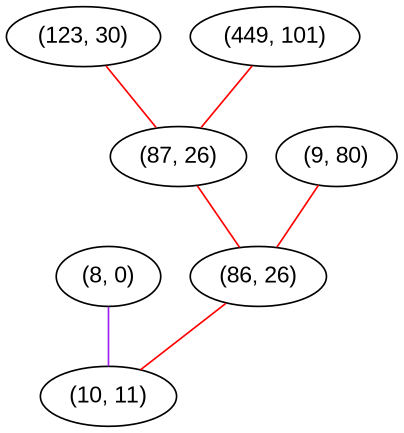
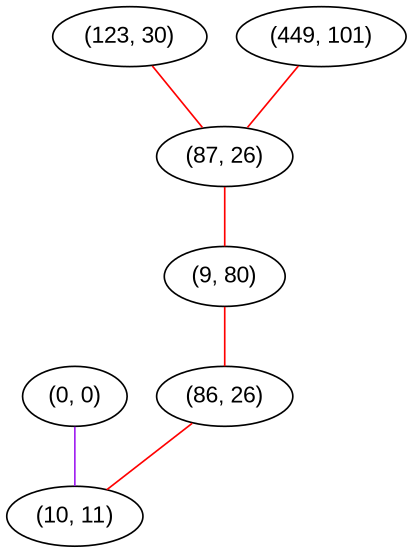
(218, 217) -> (225, 217)
(108, 276) -> (75, 396)
